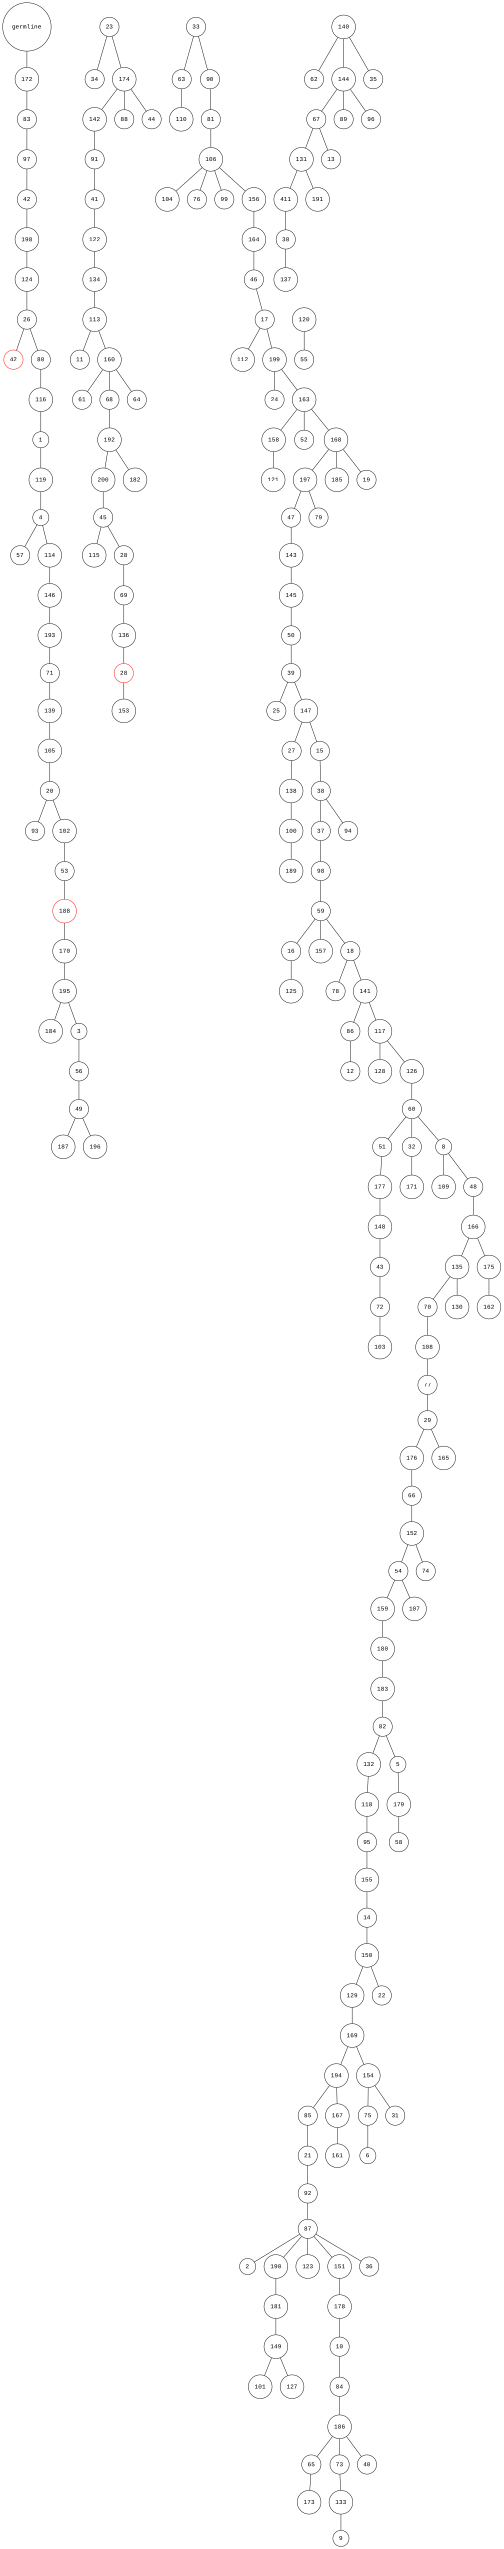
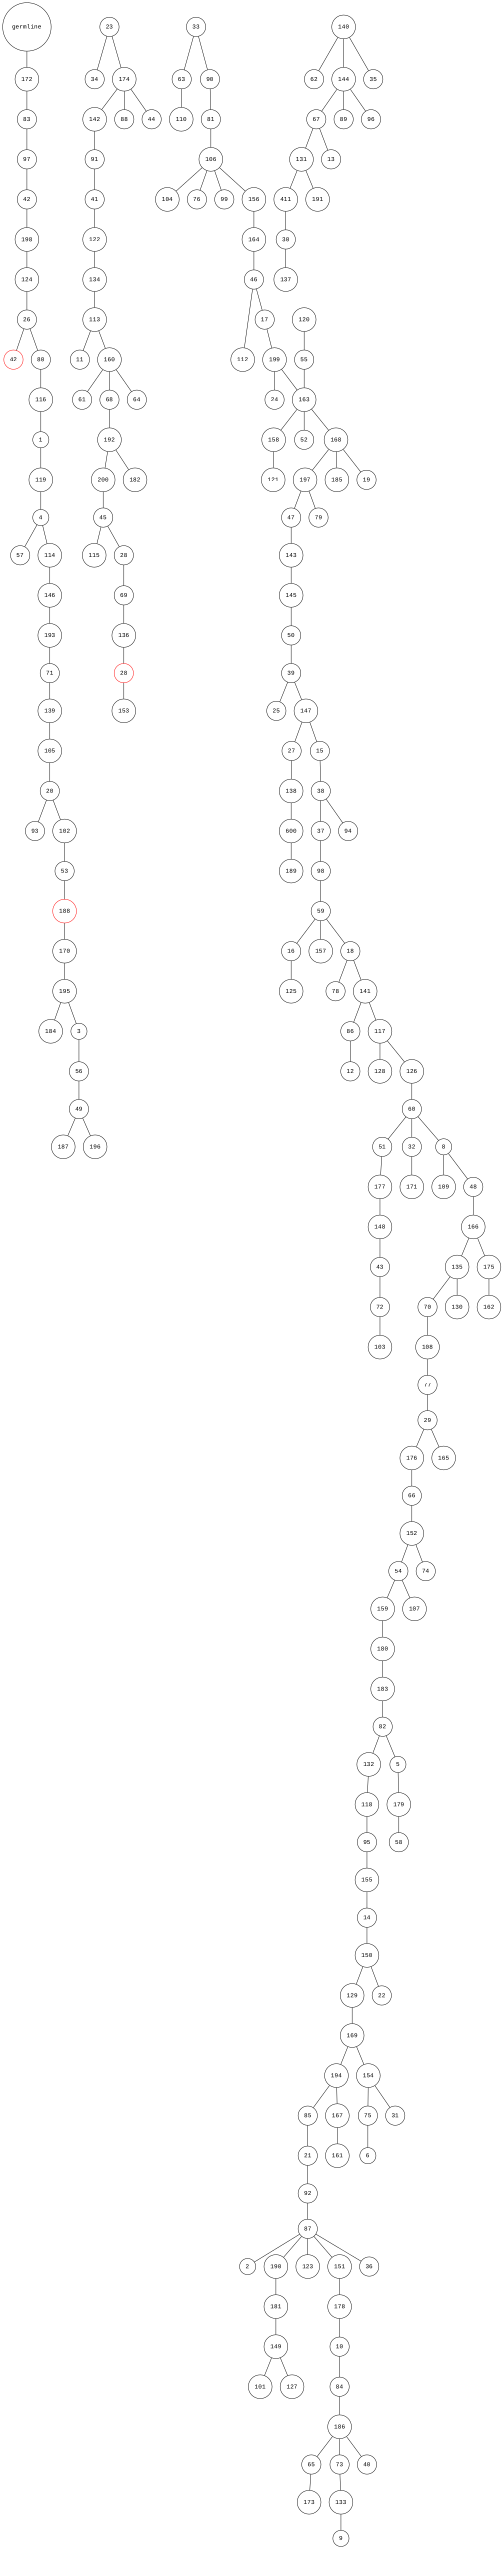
(254, 339) -> (248, 318)
none -> (304, 379)
(291, 831) -> (291, 831)
